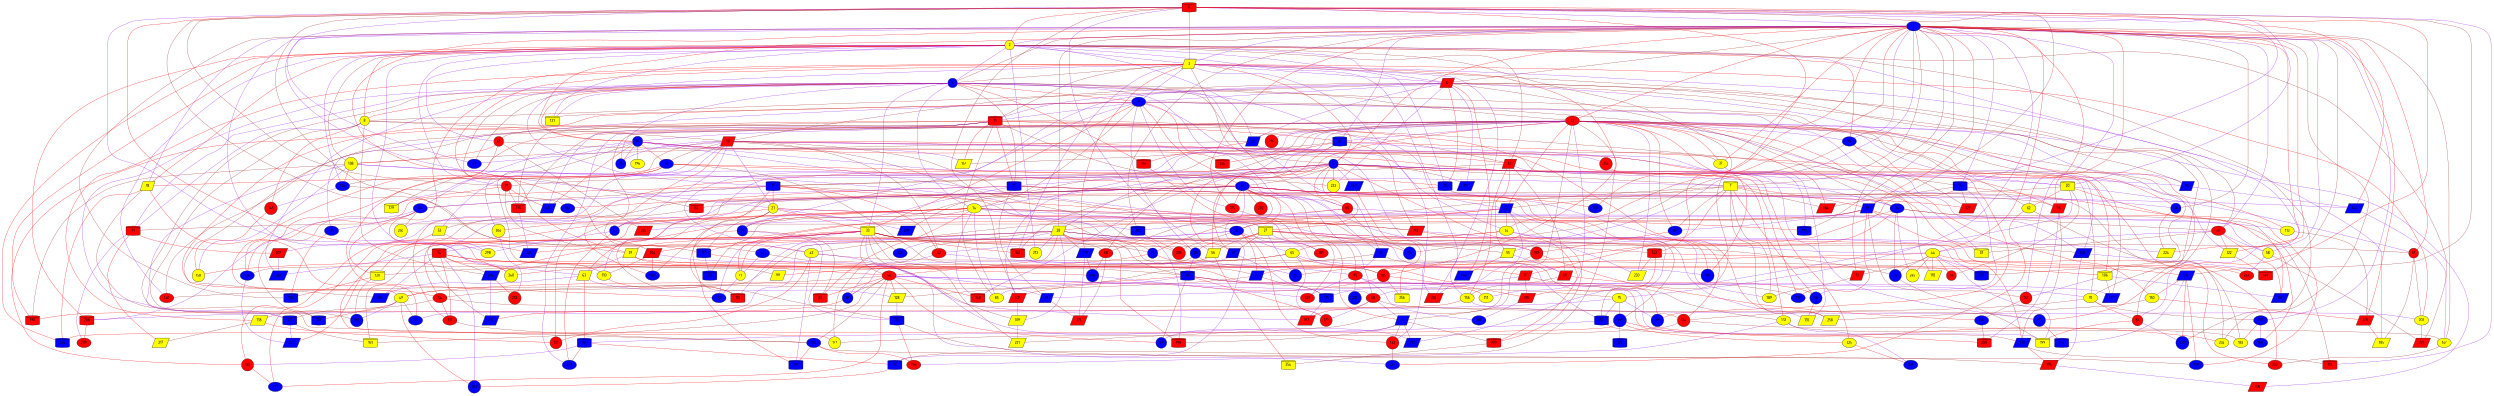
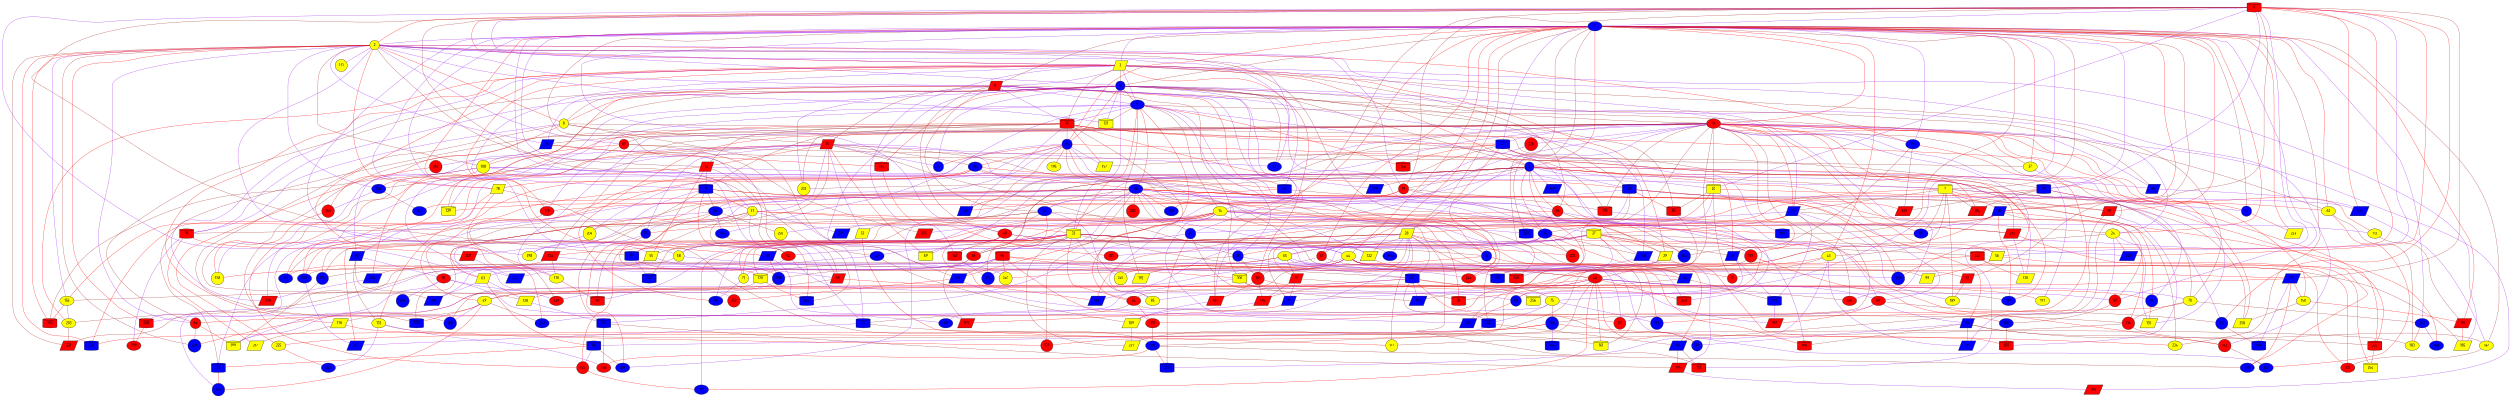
(1047, 242) -> none
(1612, 242) -> none
